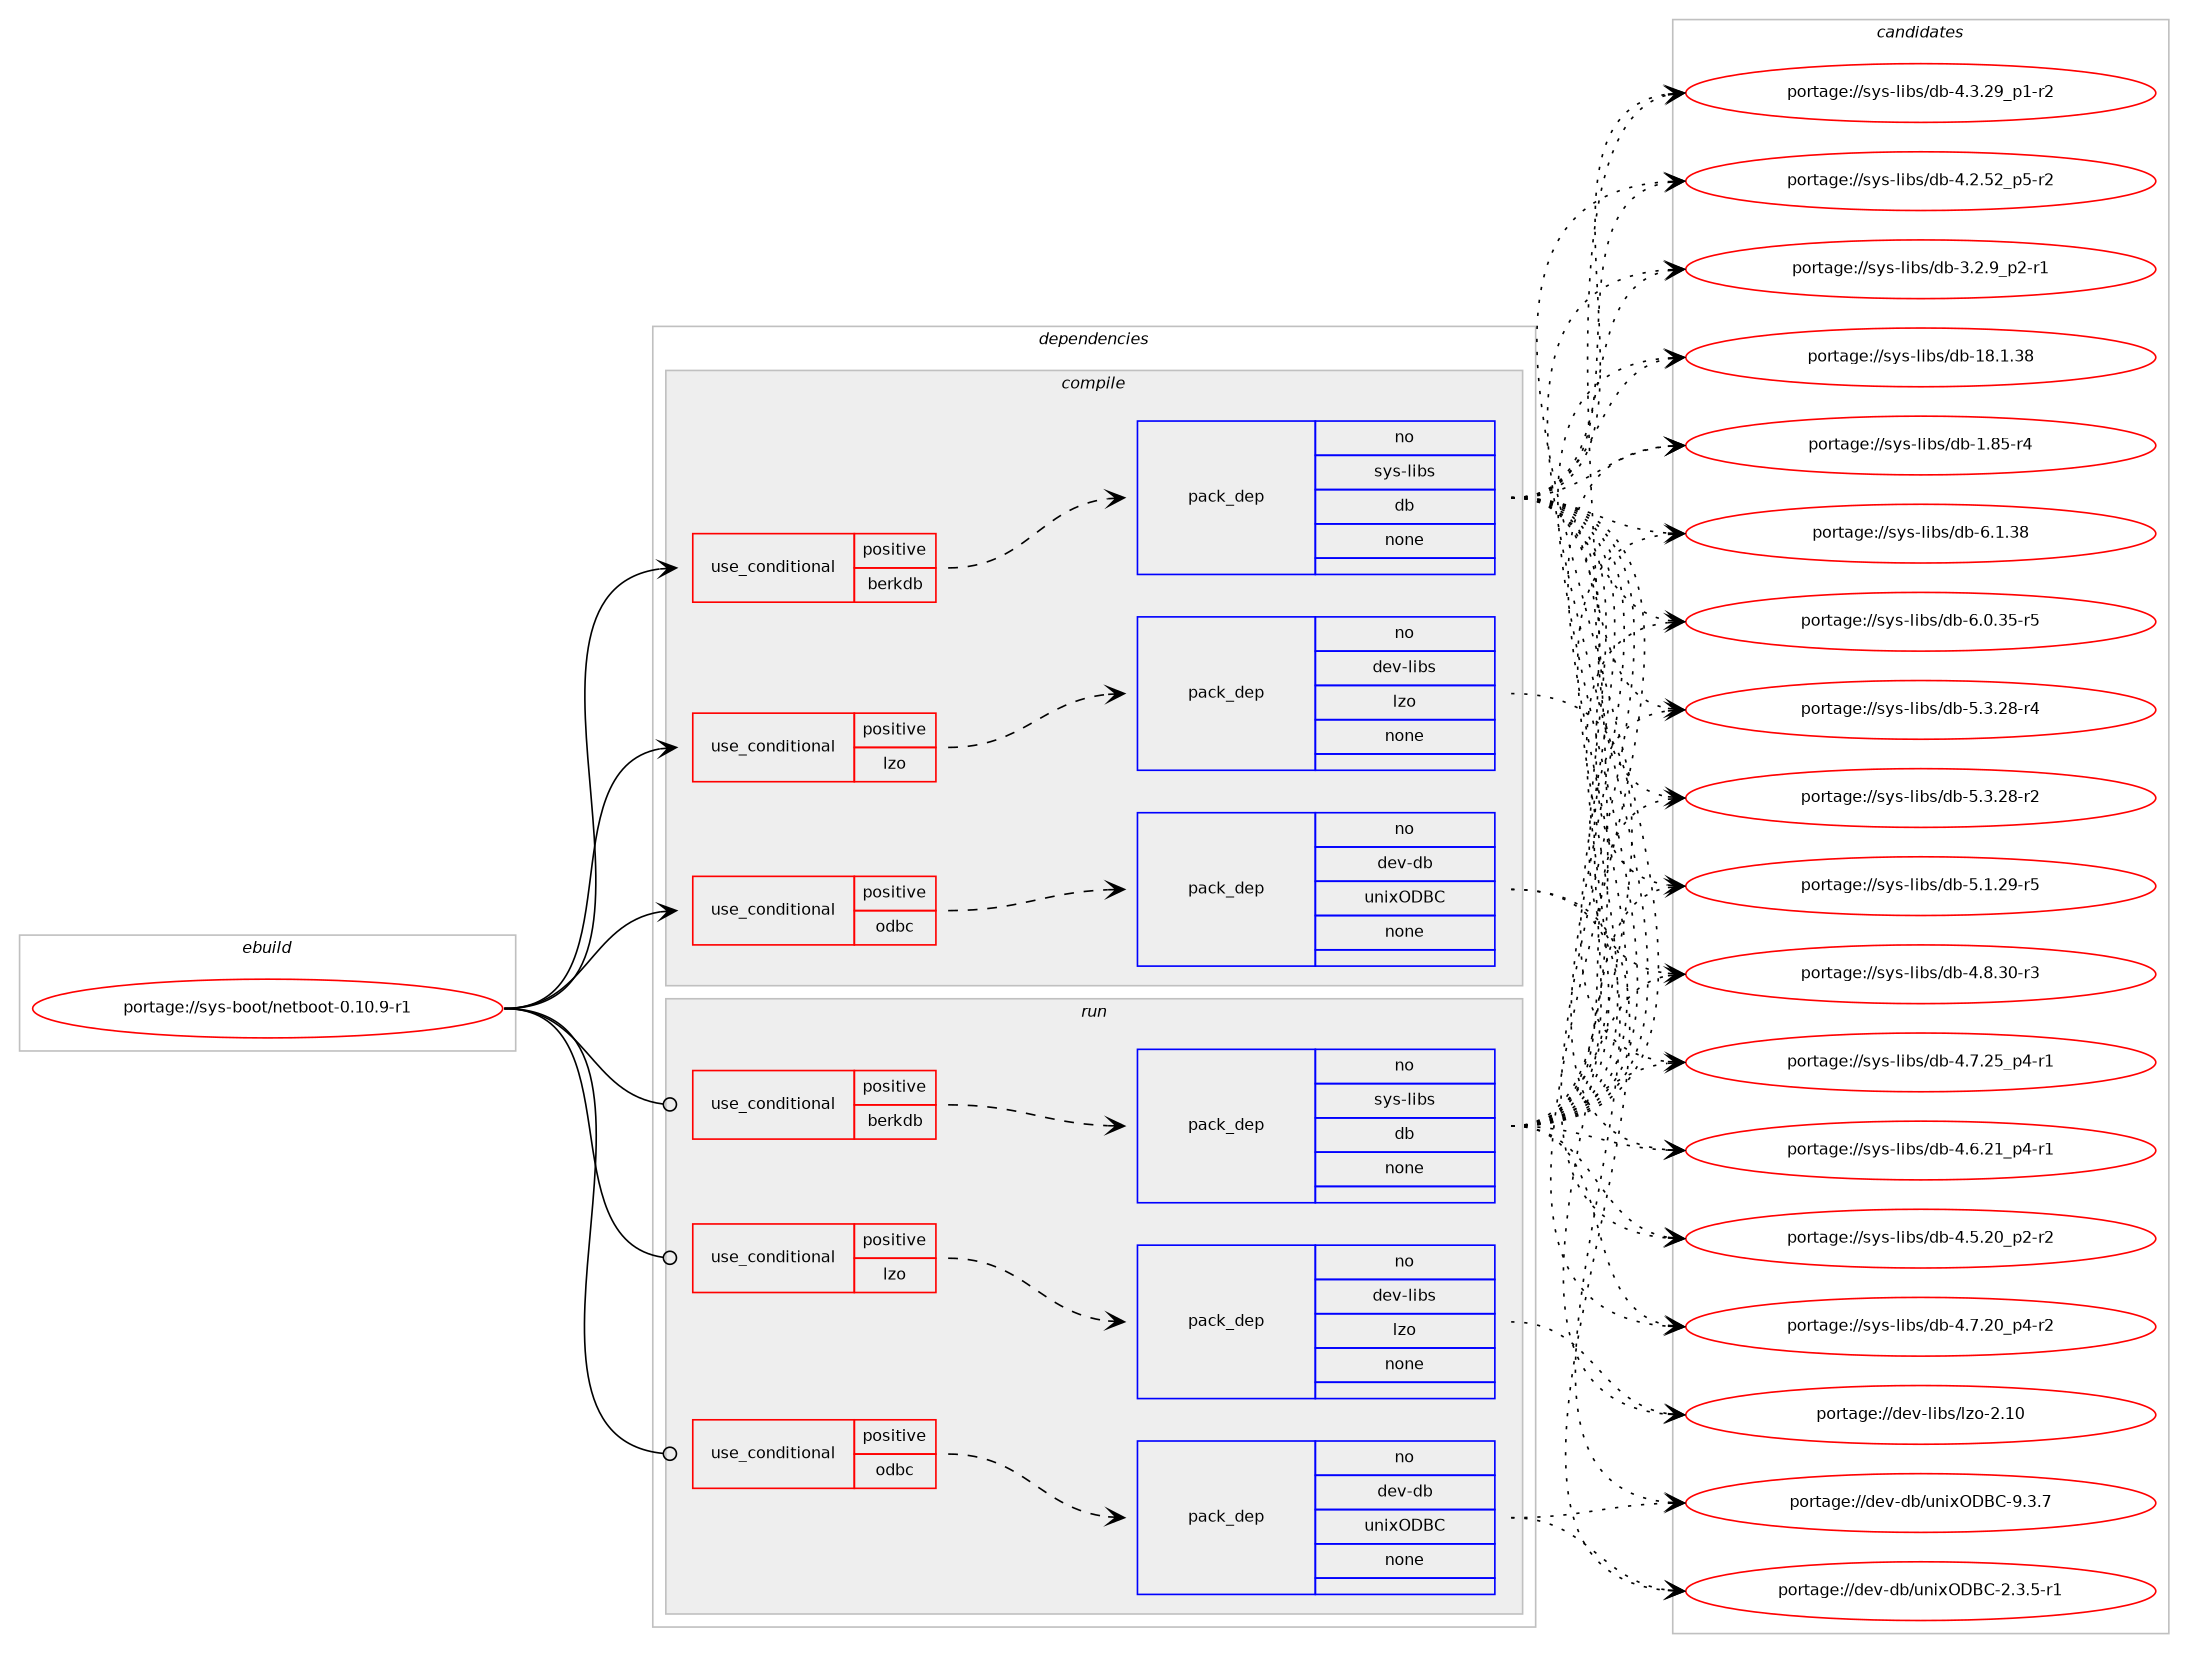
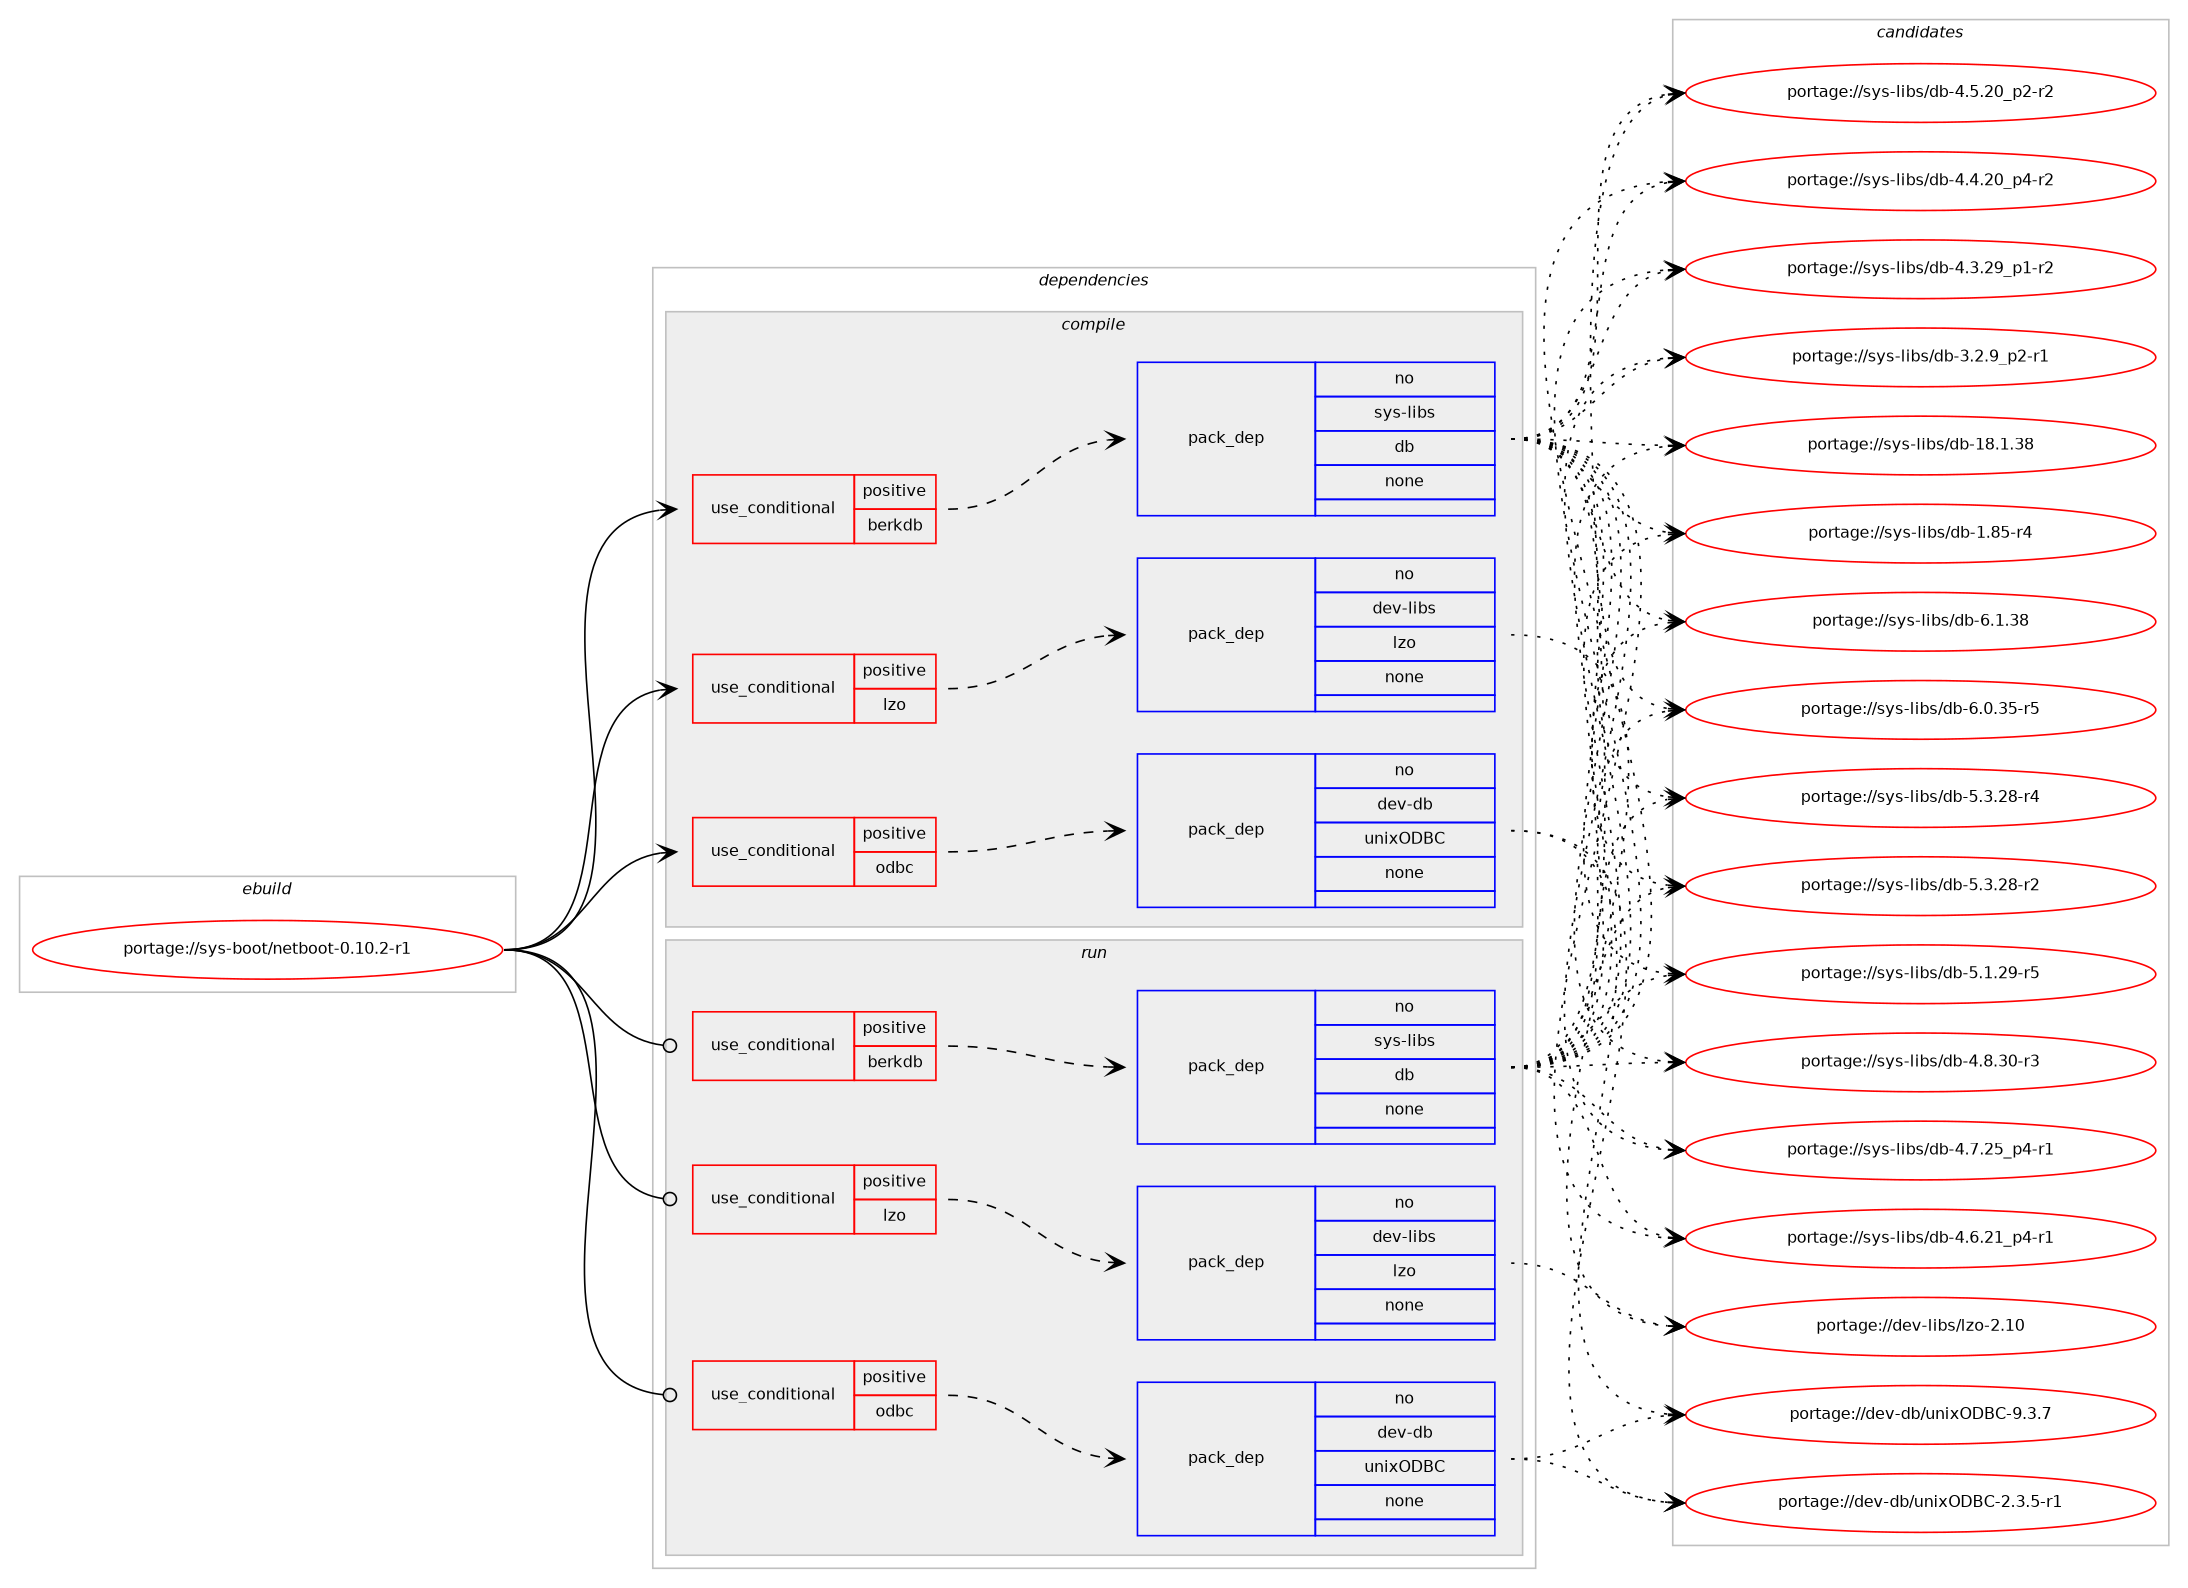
(1921, 181) -> none
(268, 1009) -> (268, 950)
(1921, 1327) -> (1921, 181)
